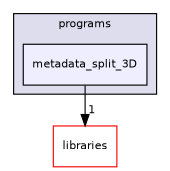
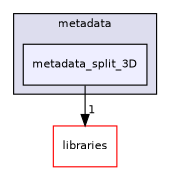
(85, 24) -> (85, 24)
